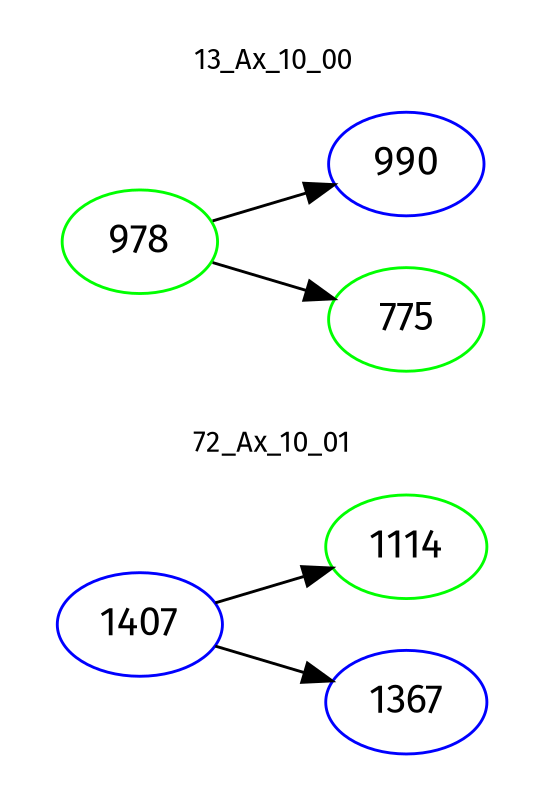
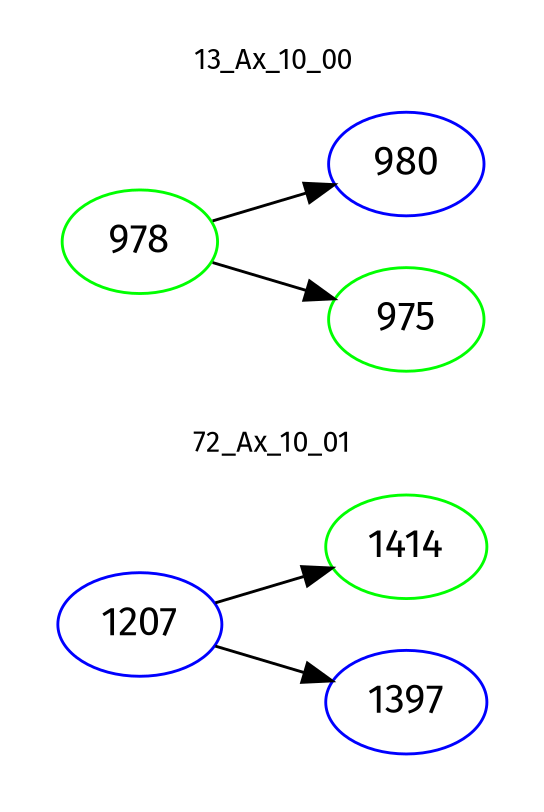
(406, 164) -> (406, 164)
(406, 319) -> (406, 319)
(406, 547) -> (406, 547)
(140, 624) -> (140, 624)
(406, 702) -> (406, 702)
